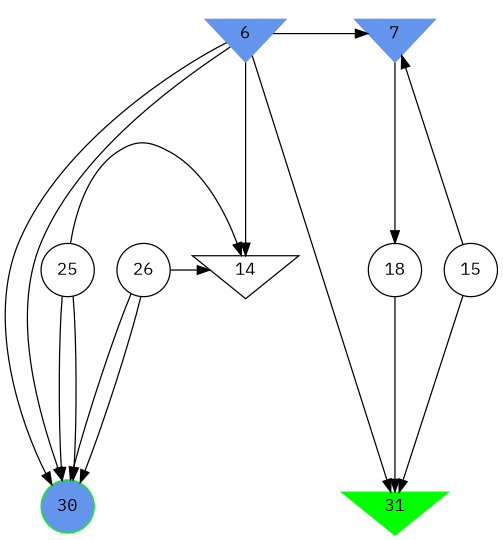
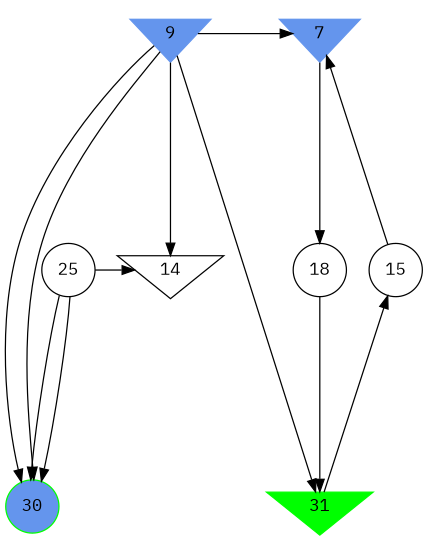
(246, 34) -> (170, 34)
(144, 270) -> none
(433, 388) -> (354, 400)
